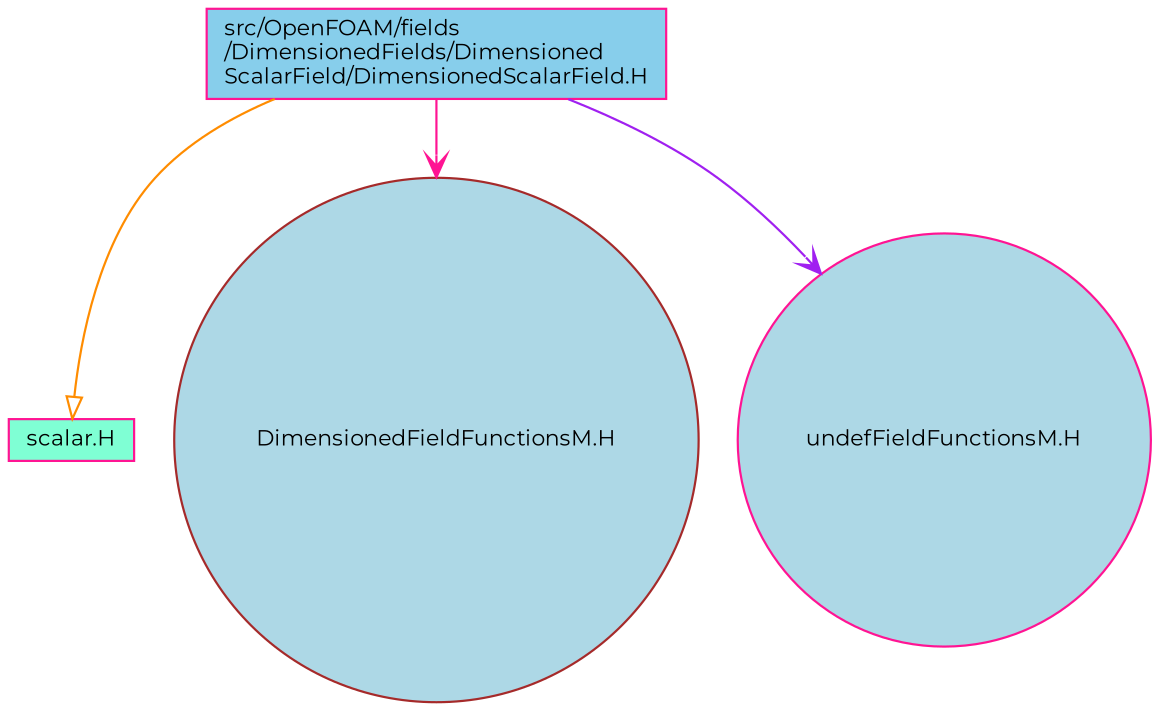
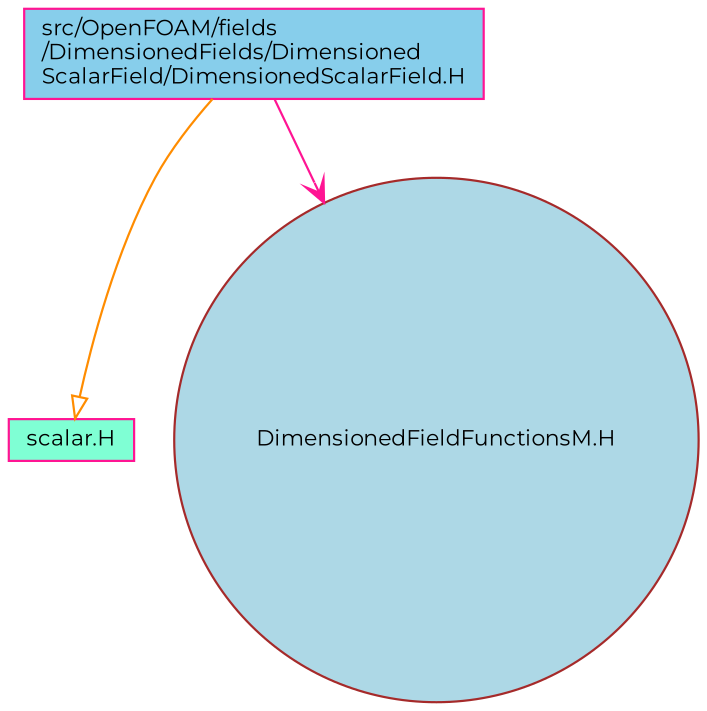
(944, 440) -> none
